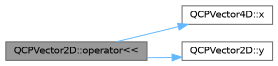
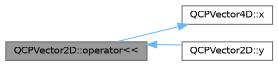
(159, 58) -> (169, 45)
